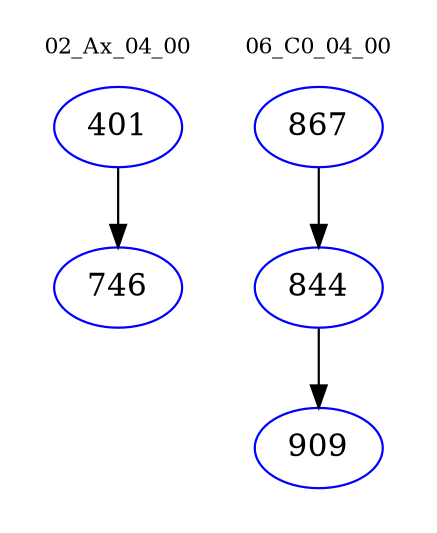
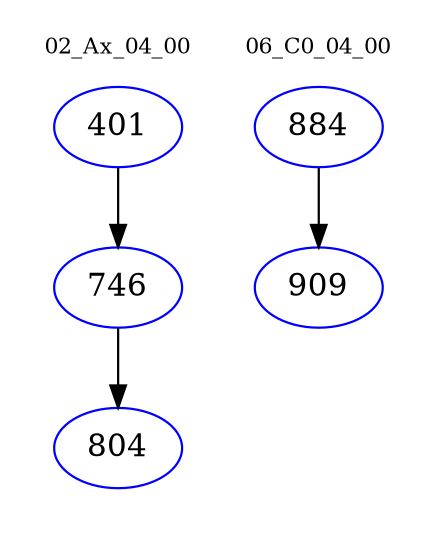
(319, 127) -> none
(319, 288) -> (319, 127)
none -> (118, 448)
